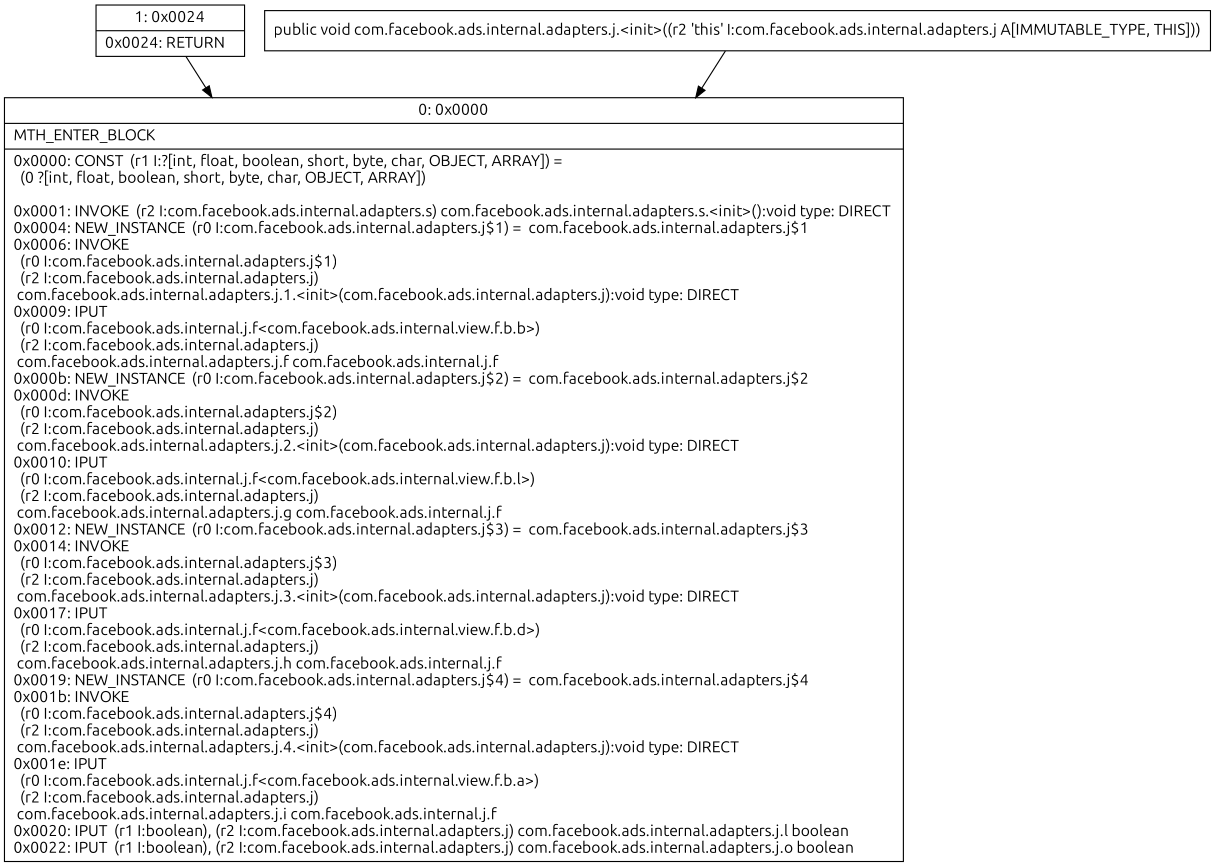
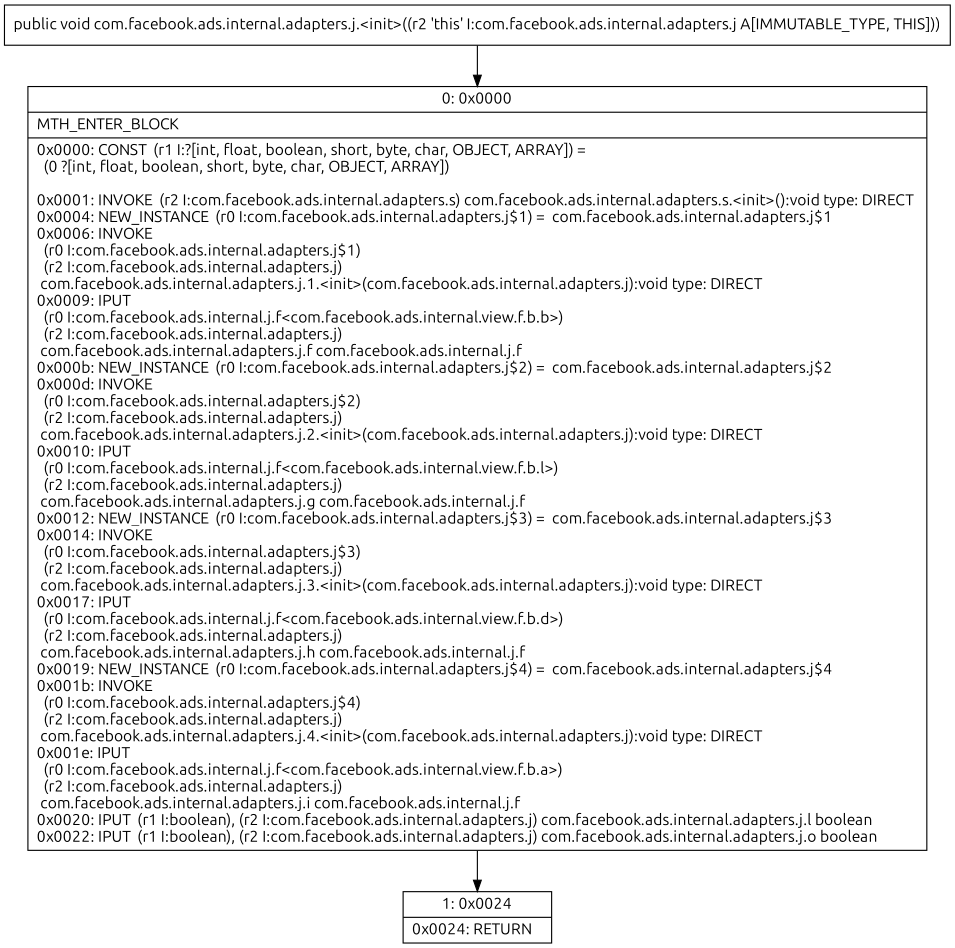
(196, 72) -> (477, 865)
